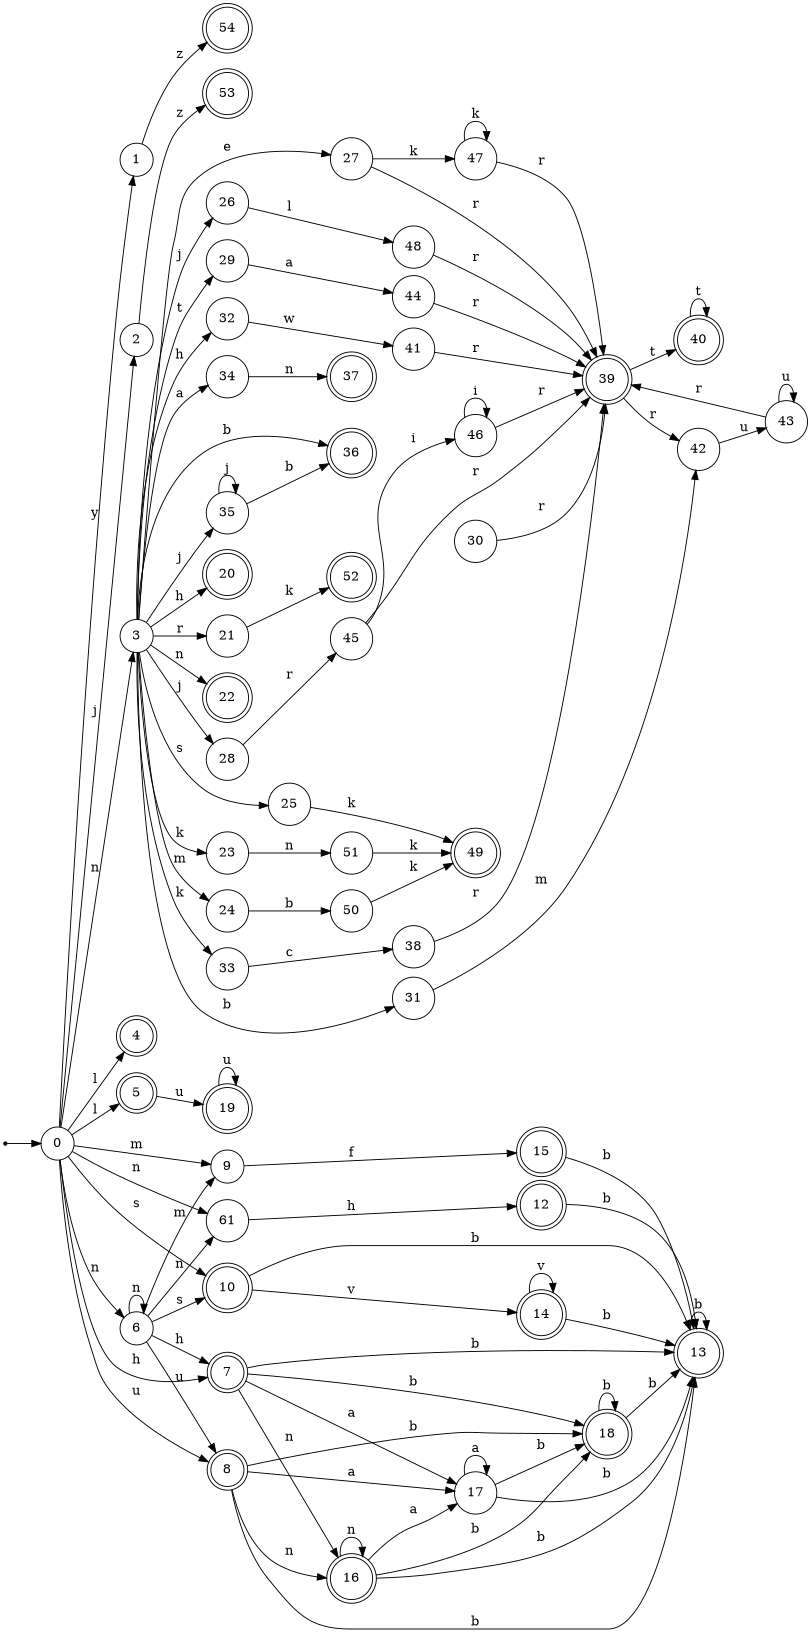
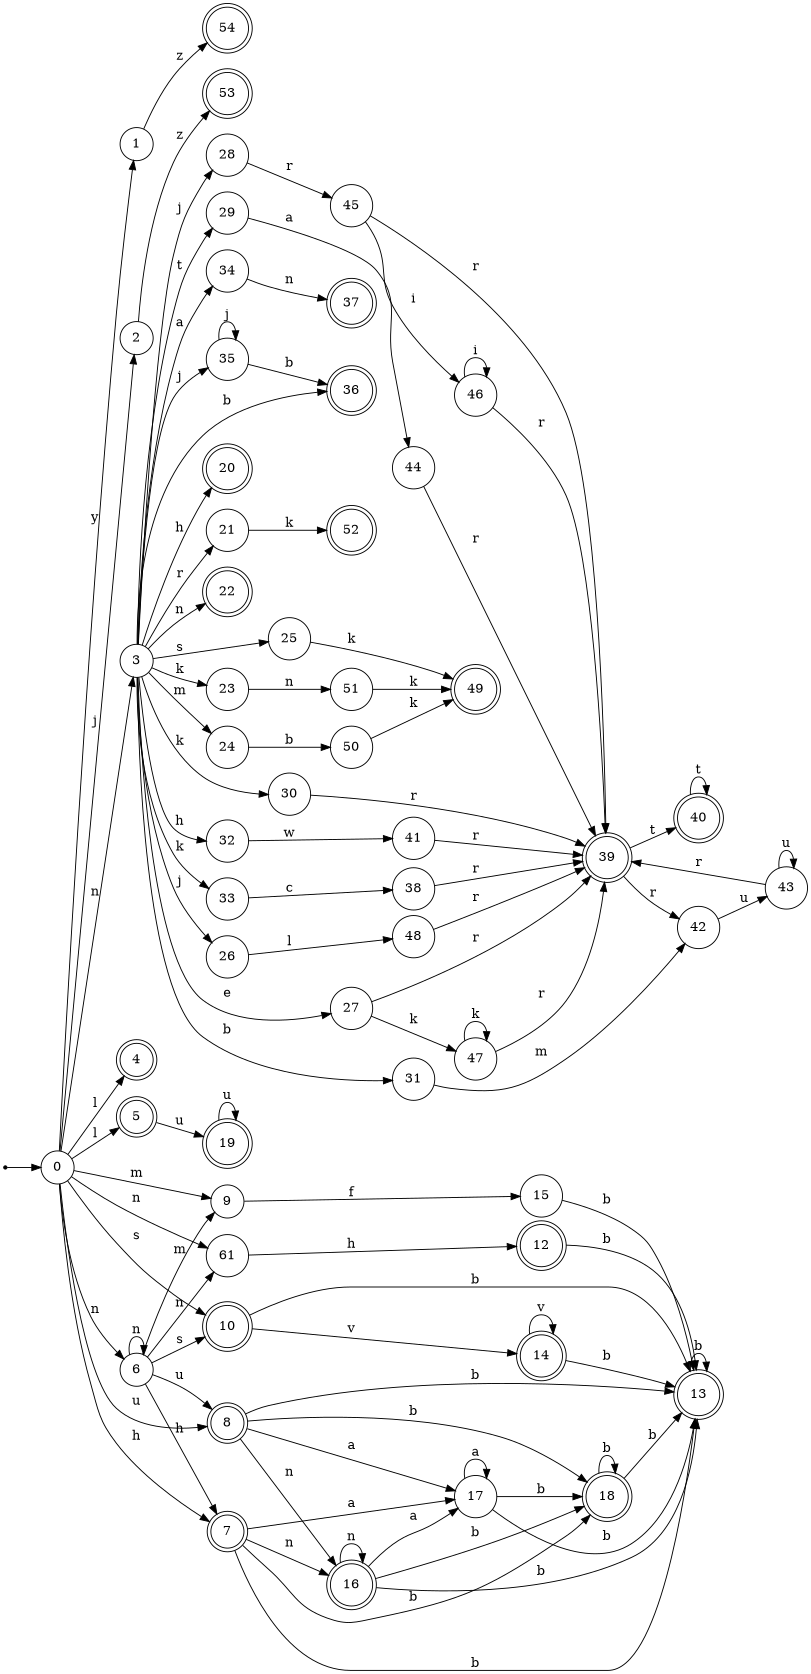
none -> (181, 756)
(541, 1152) -> (541, 1196)
